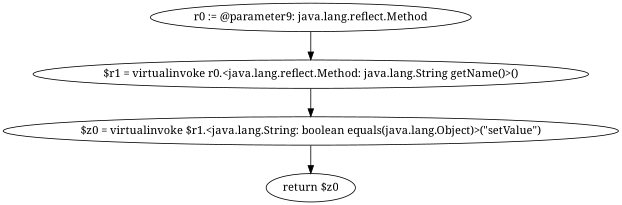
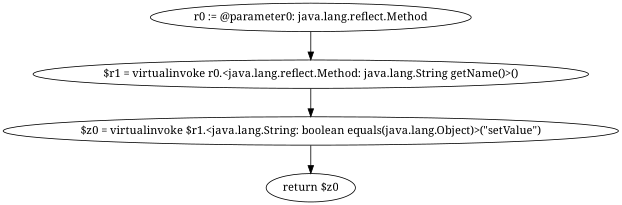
(311, 17) -> (311, 17)
